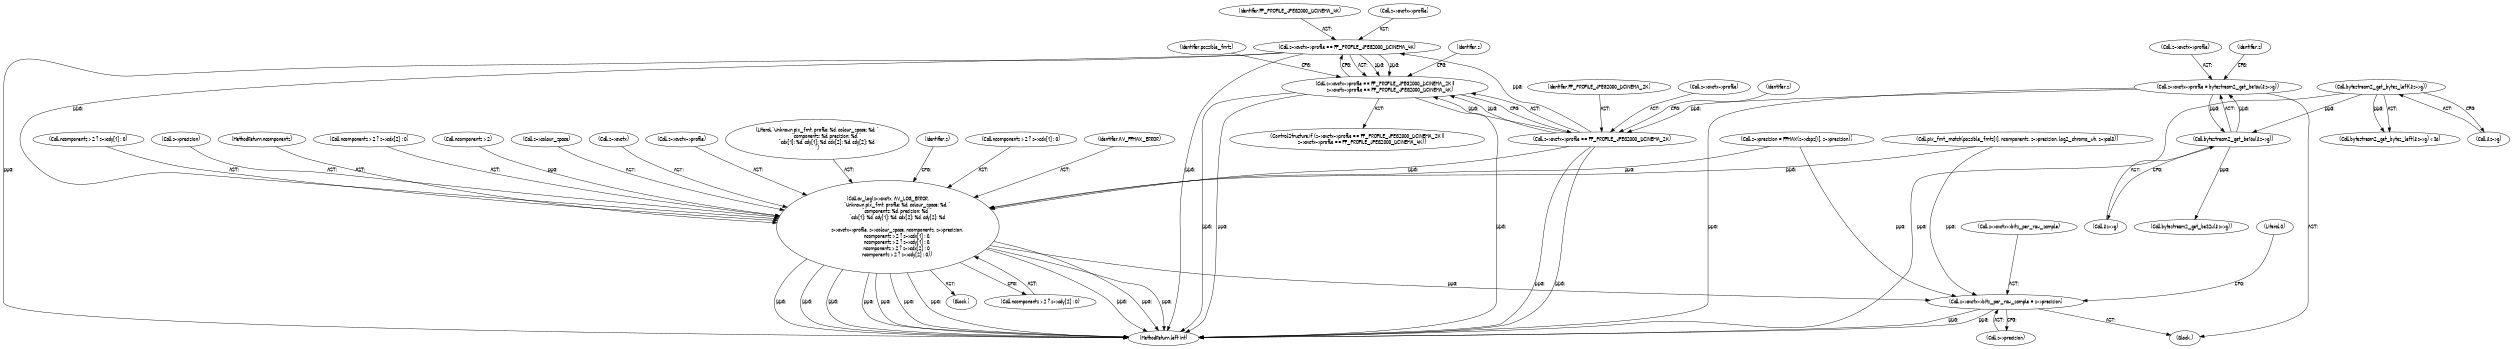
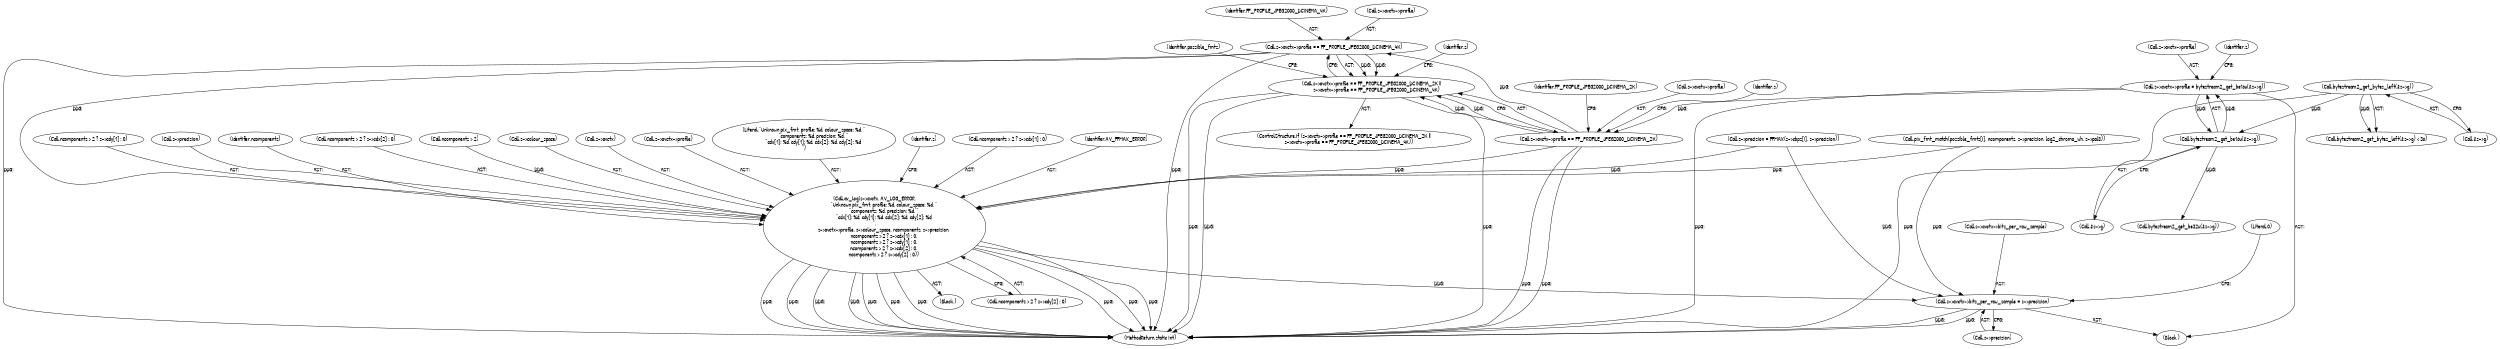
(1606, 109) -> (1593, 109)
(262, 139) -> (255, 139)
(1164, 338) -> (1150, 338)
